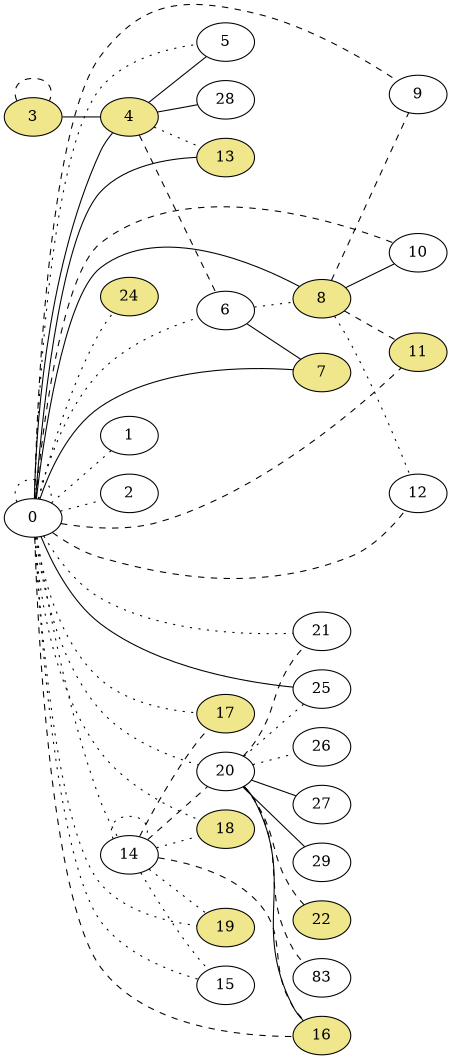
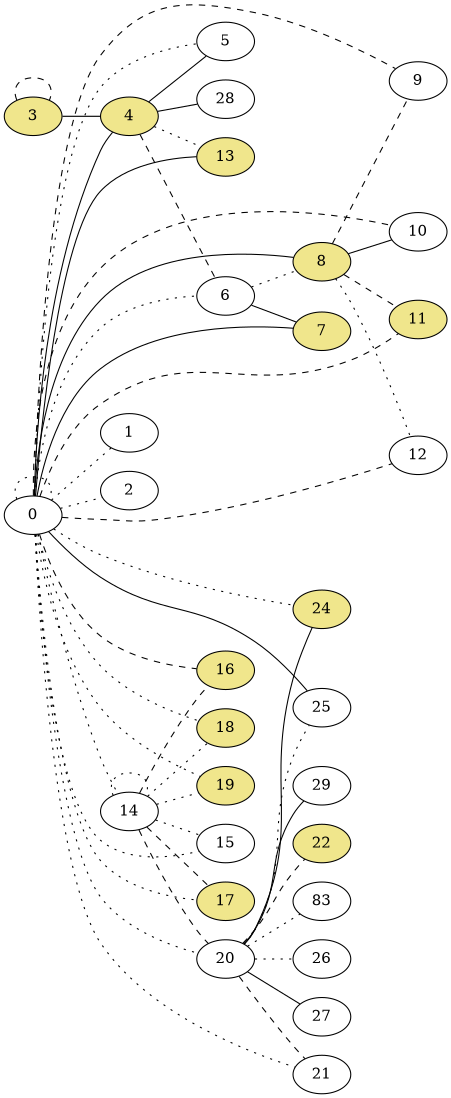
(274, 904) -> (281, 771)
(281, 921) -> (274, 930)
